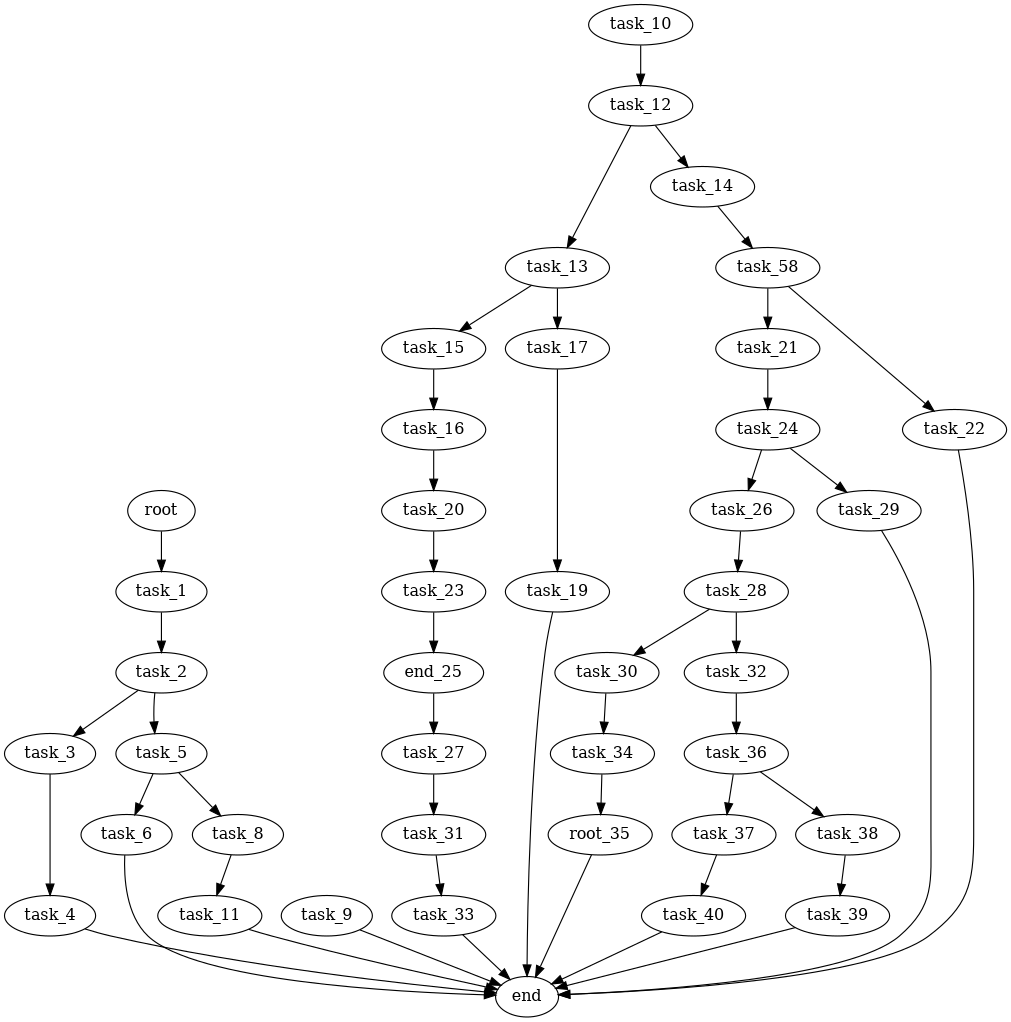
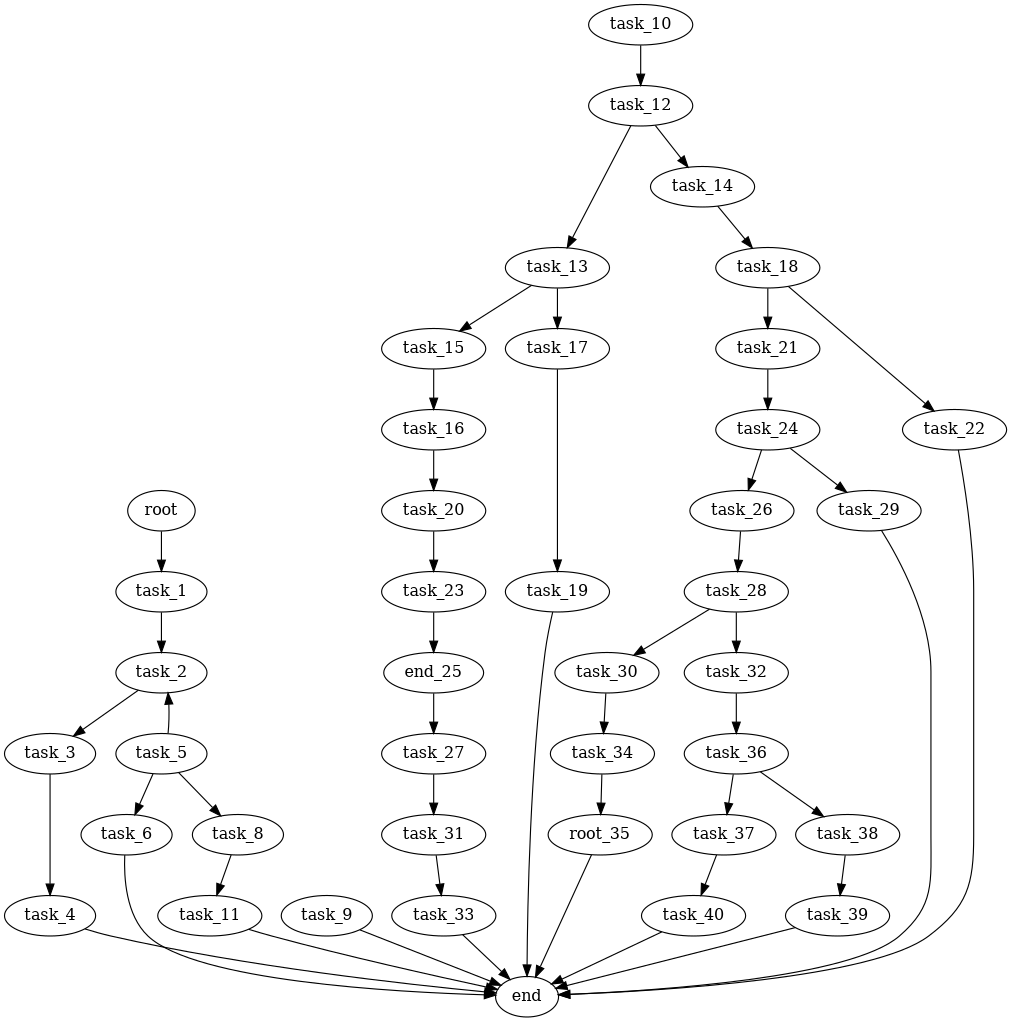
(768, 268) -> (768, 268)
(154, 707) -> (169, 719)
